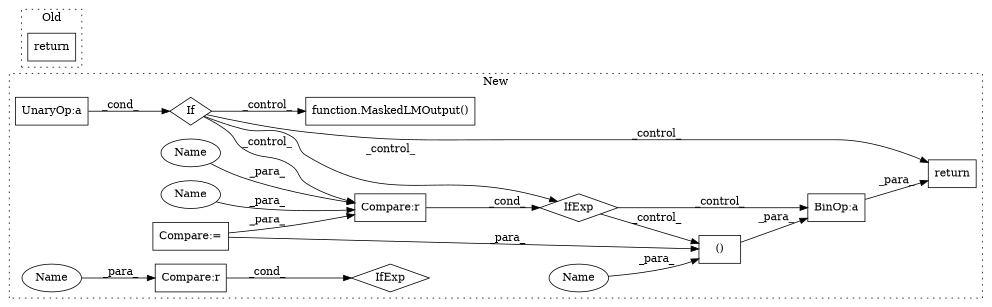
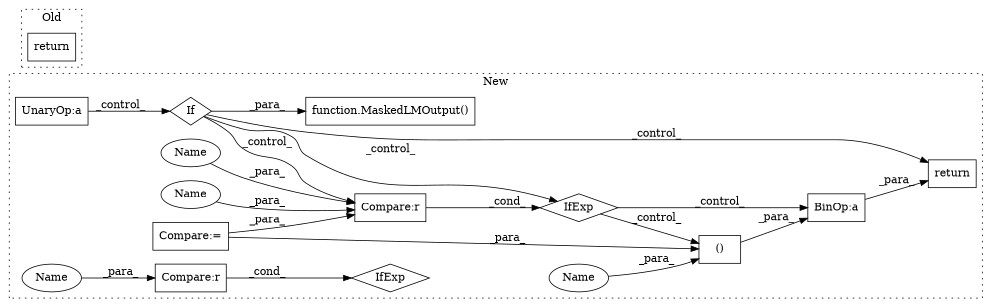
(120, 105) -> (120, 105)
(267, 105) -> (267, 105)
